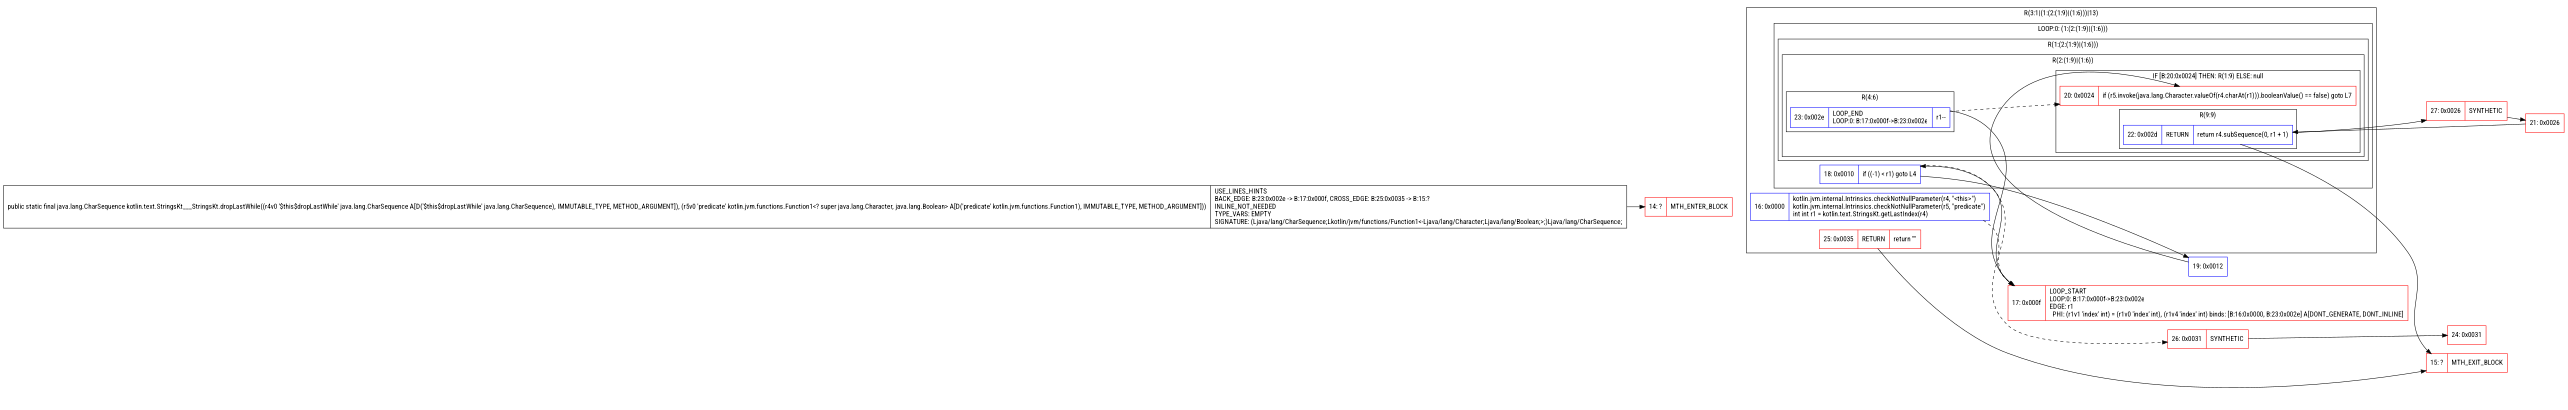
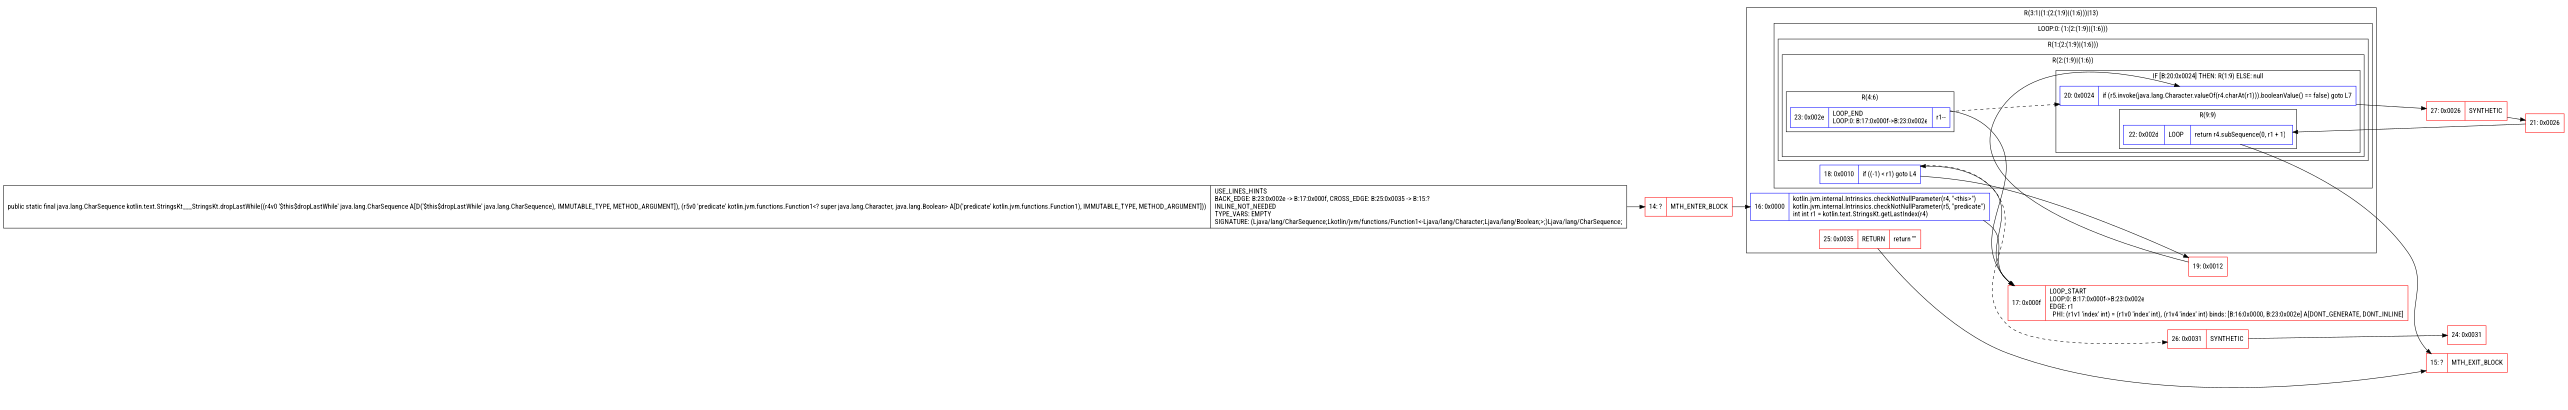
(2208, 96) -> (2208, 96)
(2386, 126) -> (2389, 106)
(2178, 135) -> (2176, 135)
none -> (1739, 207)
(1999, 251) -> (1999, 251)
(2208, 267) -> (2208, 267)
